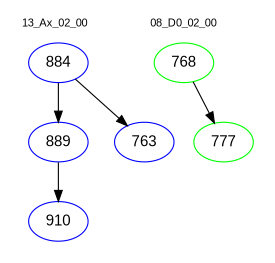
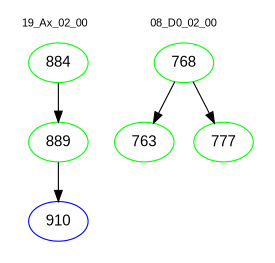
(55, 24) -> (55, 24)
(58, 63) -> (58, 63)
(90, 92) -> (167, 97)
(58, 142) -> (58, 142)
(144, 142) -> (144, 142)
